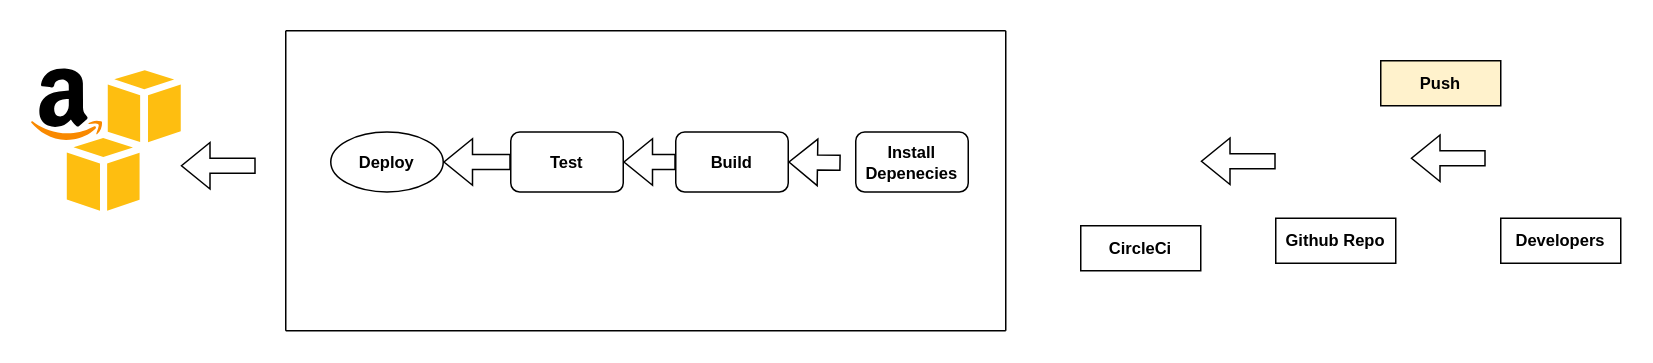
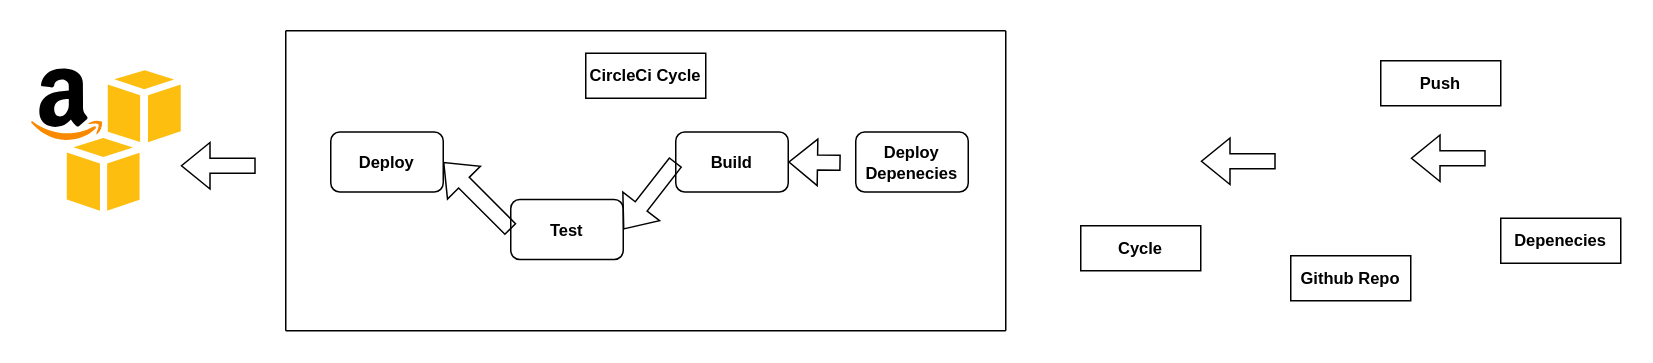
none -> (646, 76)
(1441, 83) -> (1441, 83)
(387, 162) -> (387, 162)
(567, 162) -> (567, 230)
(912, 163) -> (912, 163)
(1336, 241) -> (1351, 278)
(1561, 241) -> (1561, 241)
(1141, 248) -> (1141, 248)
